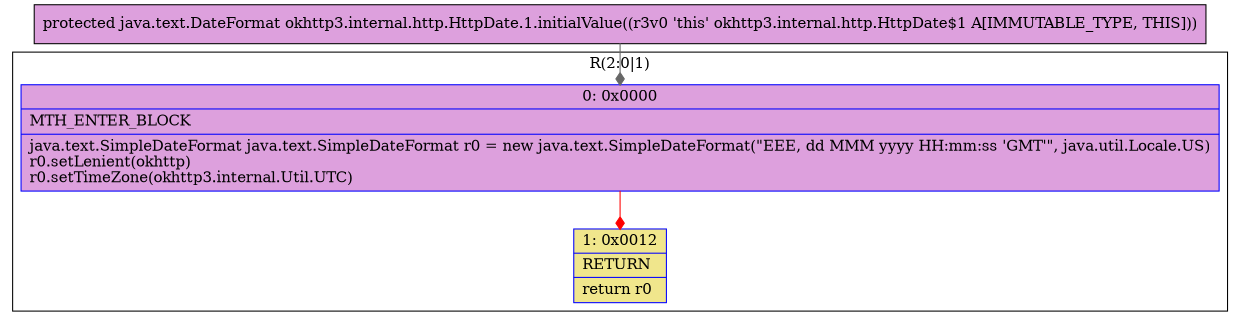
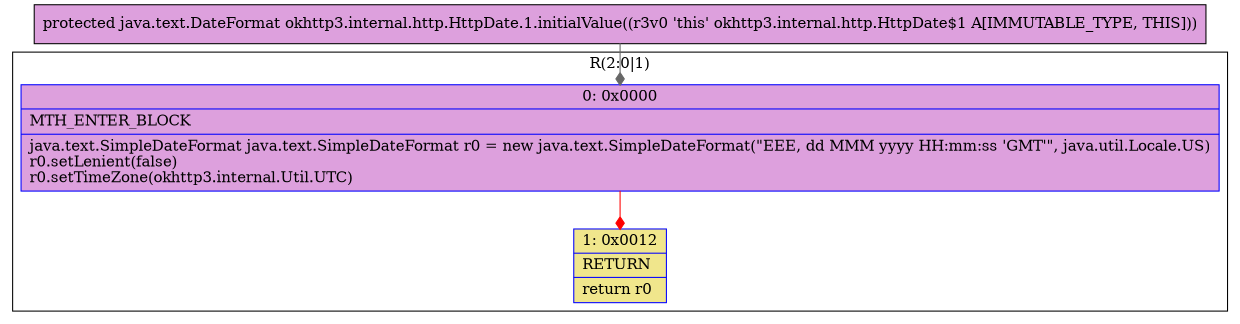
(111, 162) -> (104, 162)
